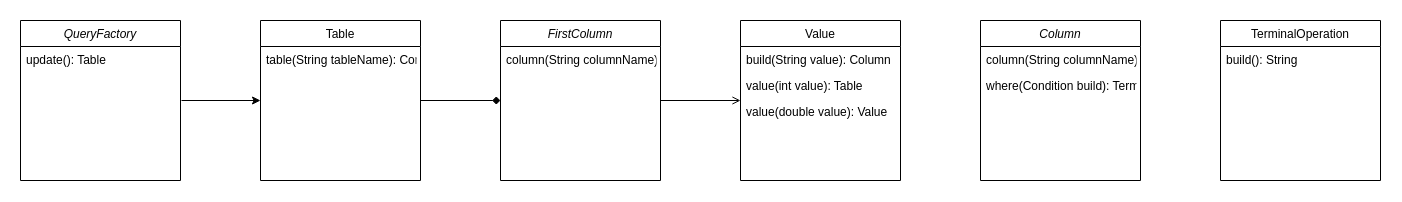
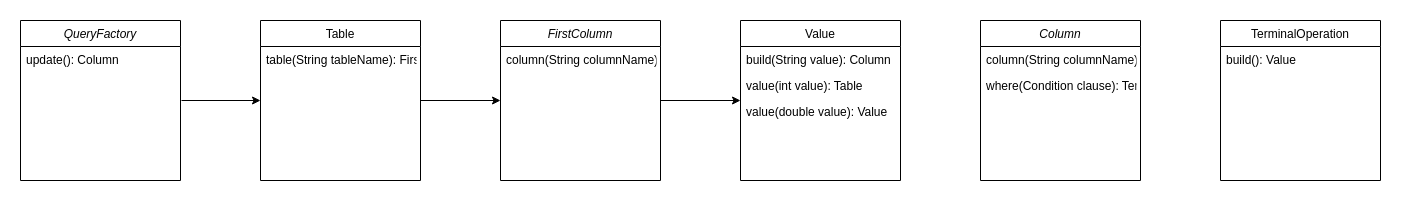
(72, 60) -> (75, 60)
(368, 60) -> (374, 60)
(1269, 60) -> (1265, 60)
(1108, 86) -> (1113, 86)
(492, 101) -> (492, 101)
(734, 101) -> (732, 101)
